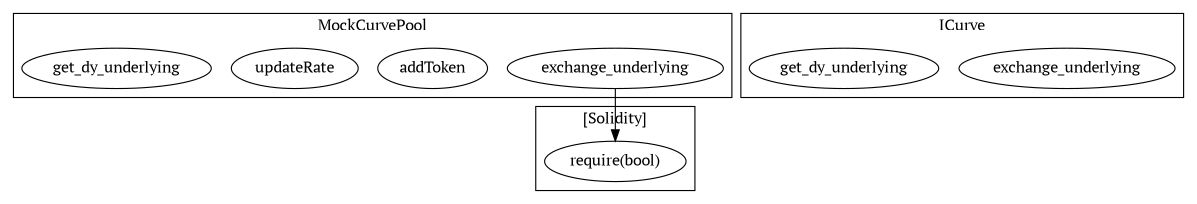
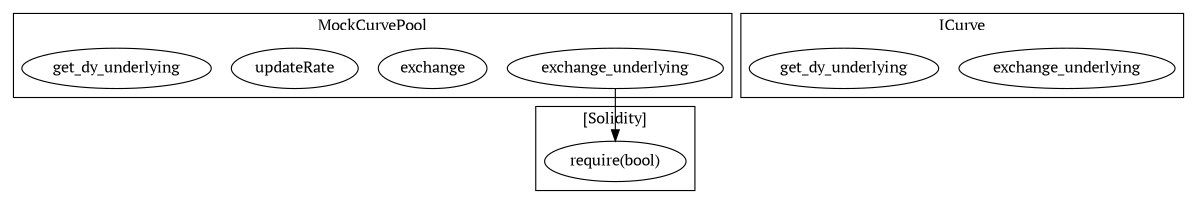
(433, 68) -> (433, 68)
